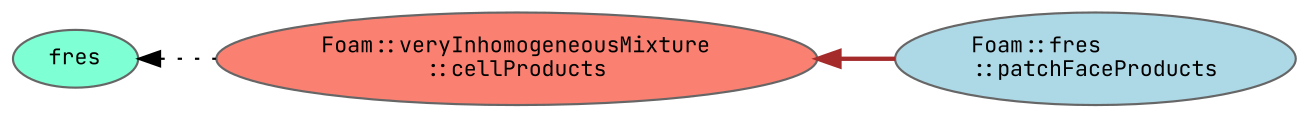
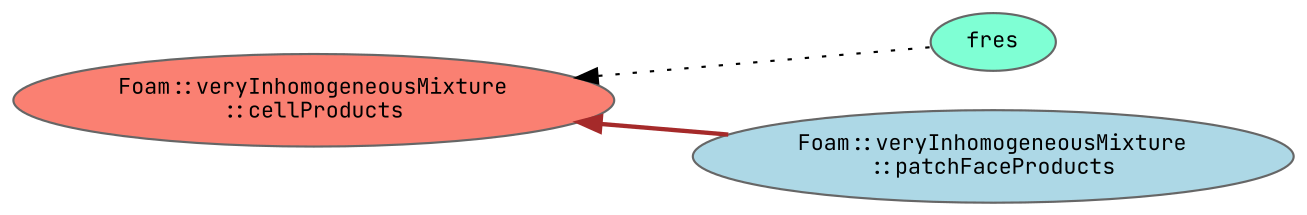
(188, 59) -> (765, 62)
(1095, 59) -> (993, 156)
